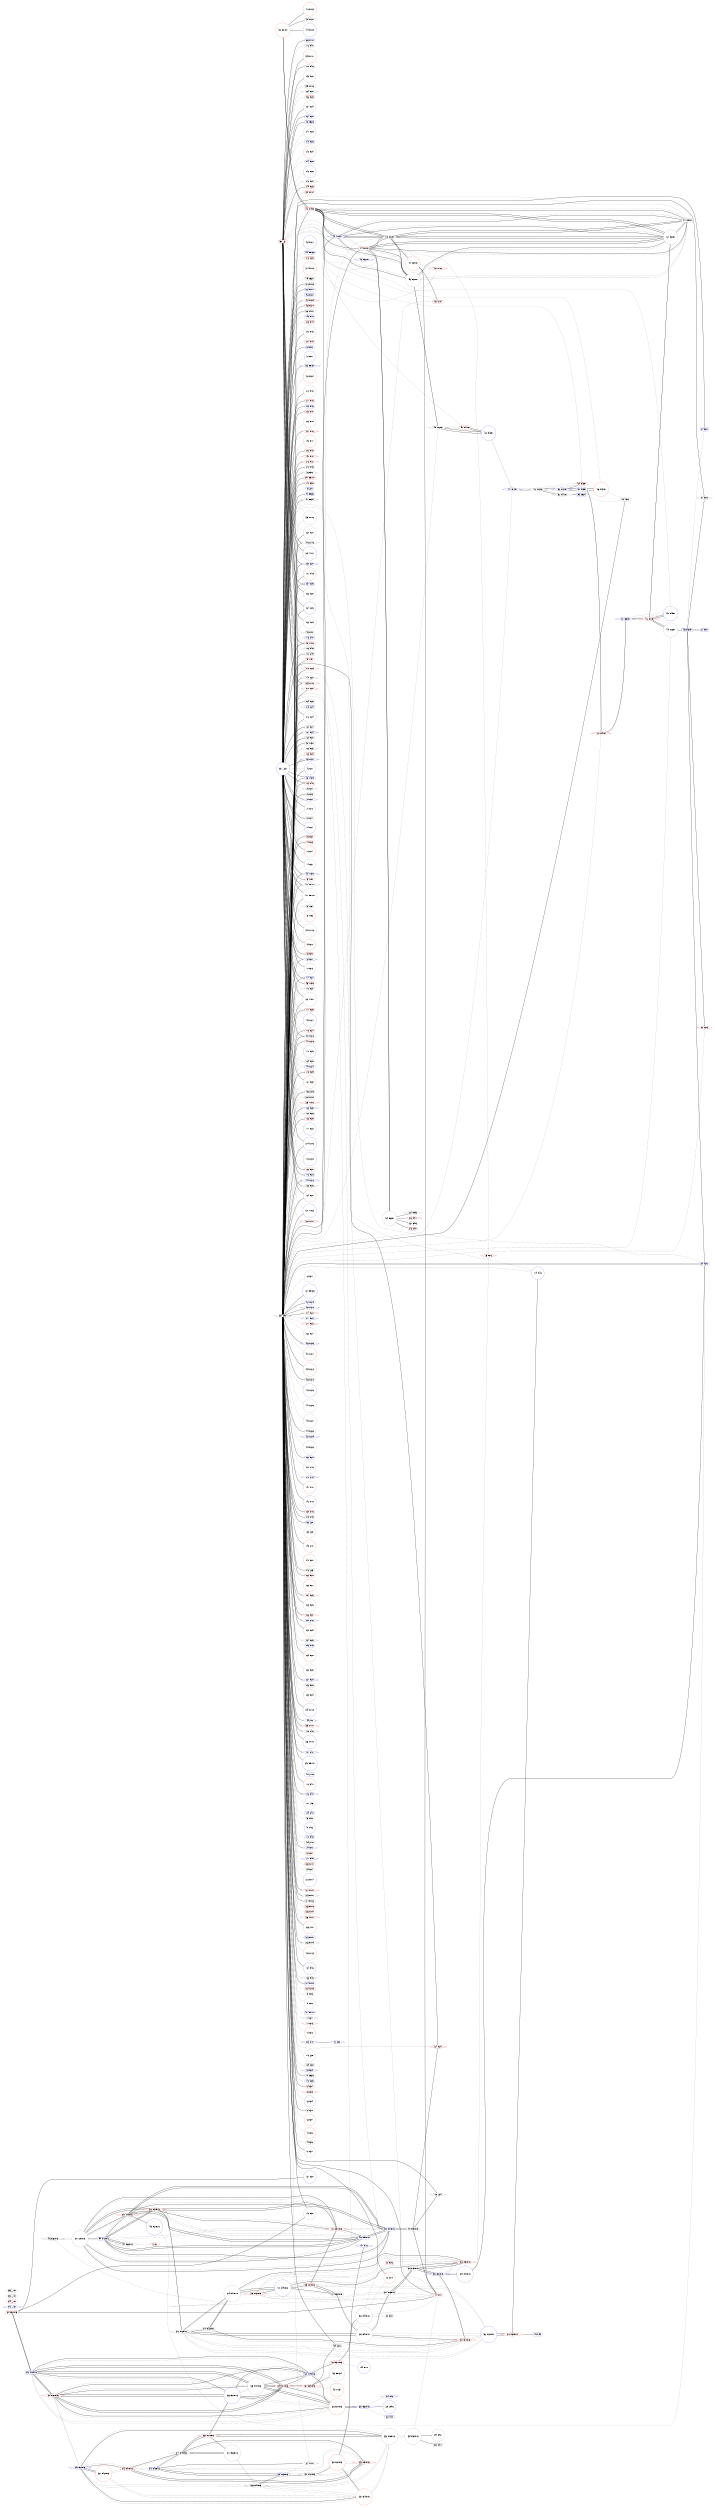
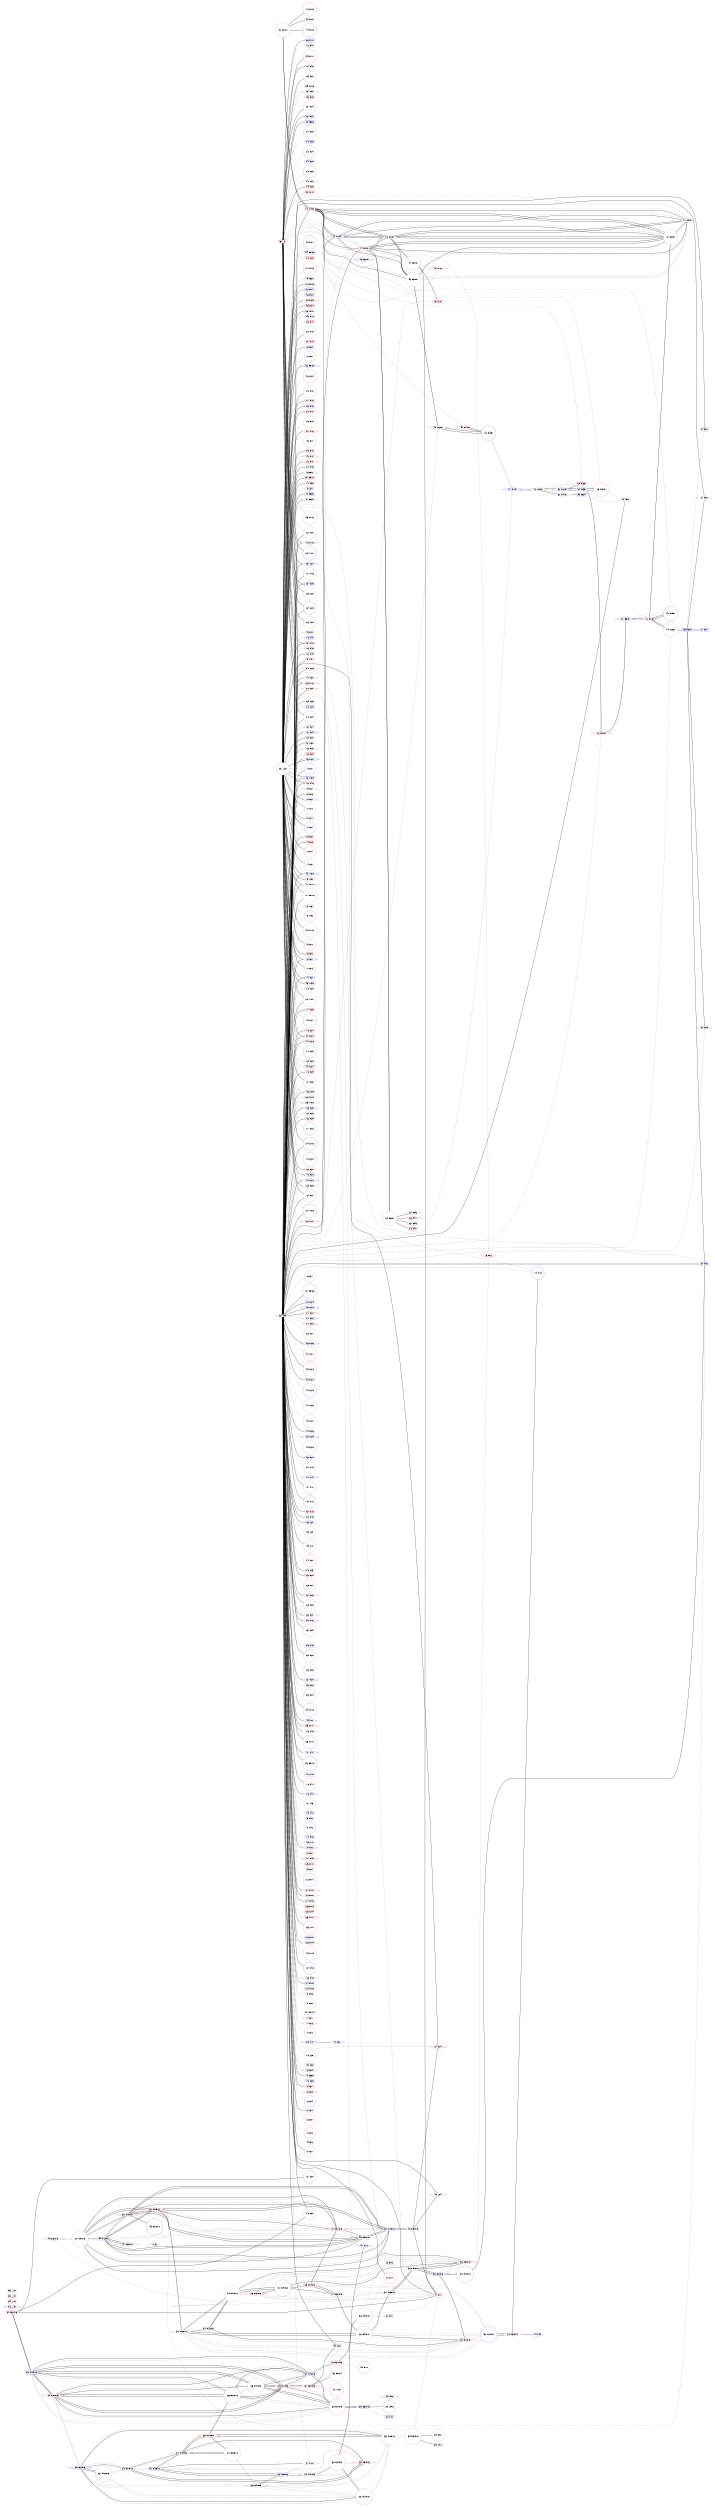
(290, 741) -> (290, 741)
(310, 1640) -> none
